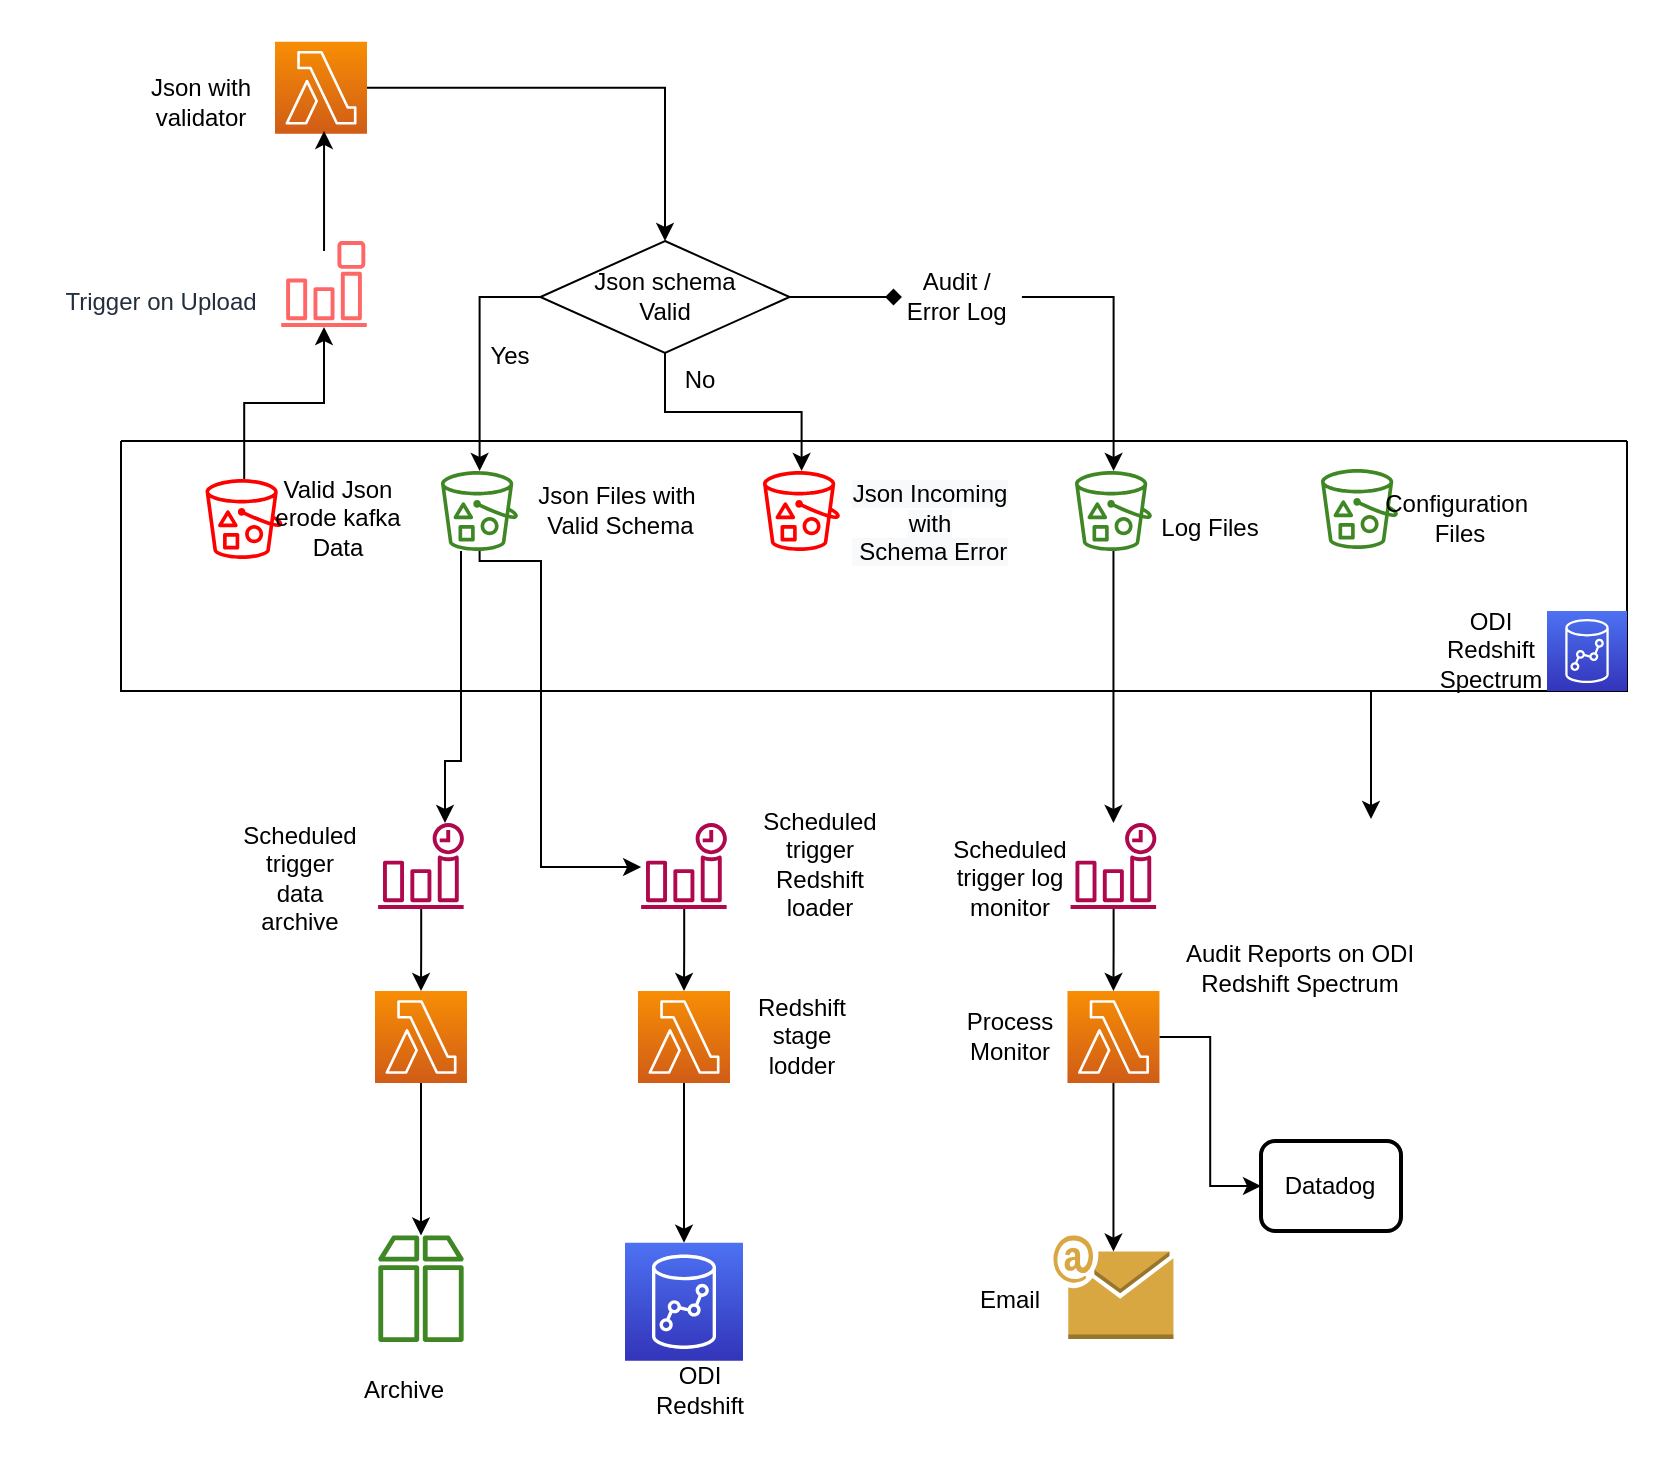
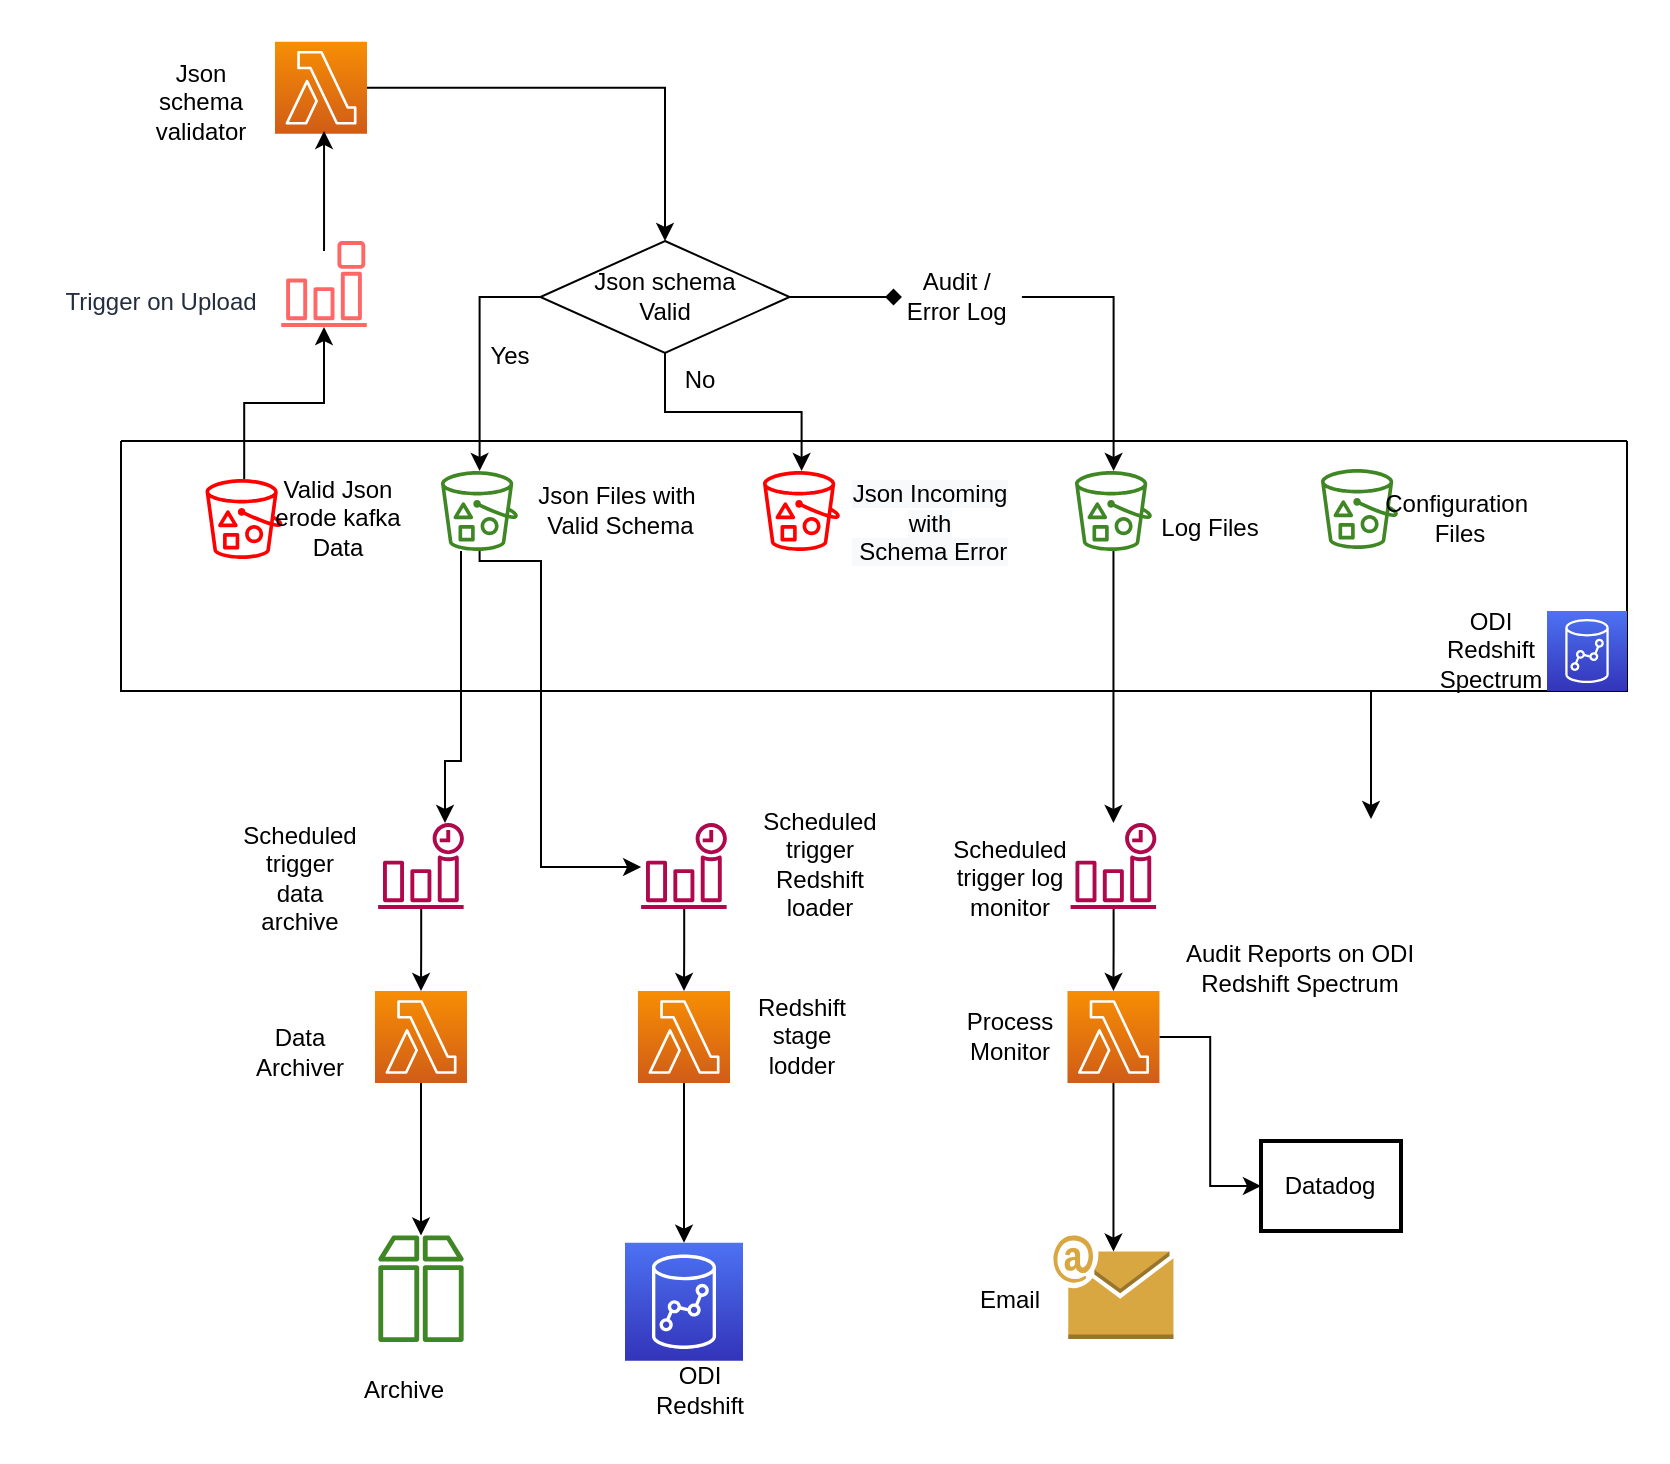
(202, 103) -> (202, 103)
none -> (301, 1053)
(1331, 1186) -> (1331, 1186)
